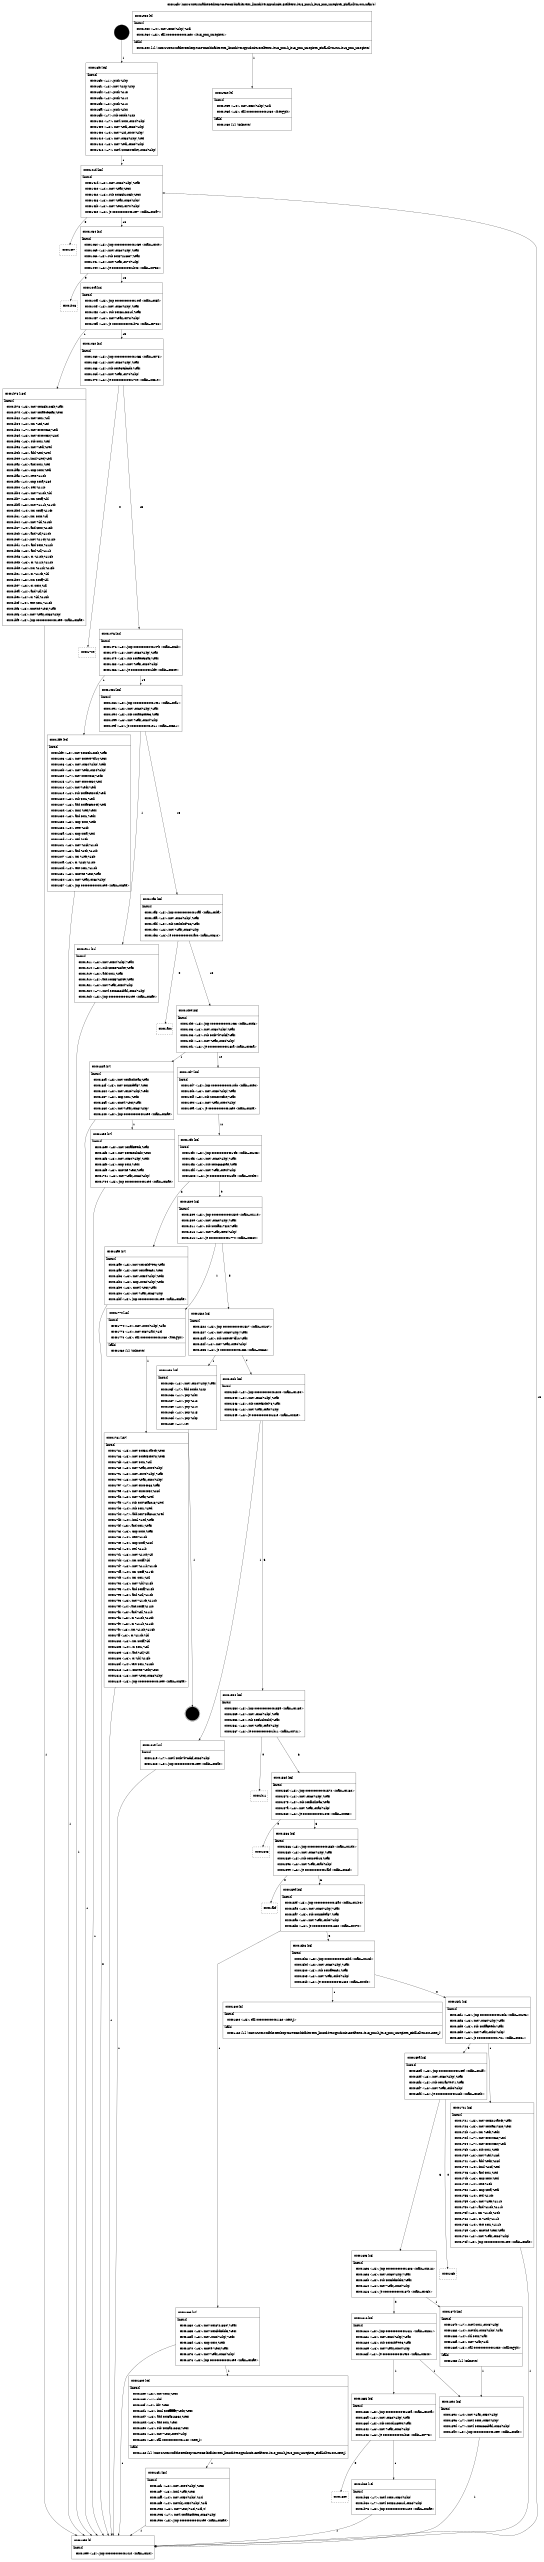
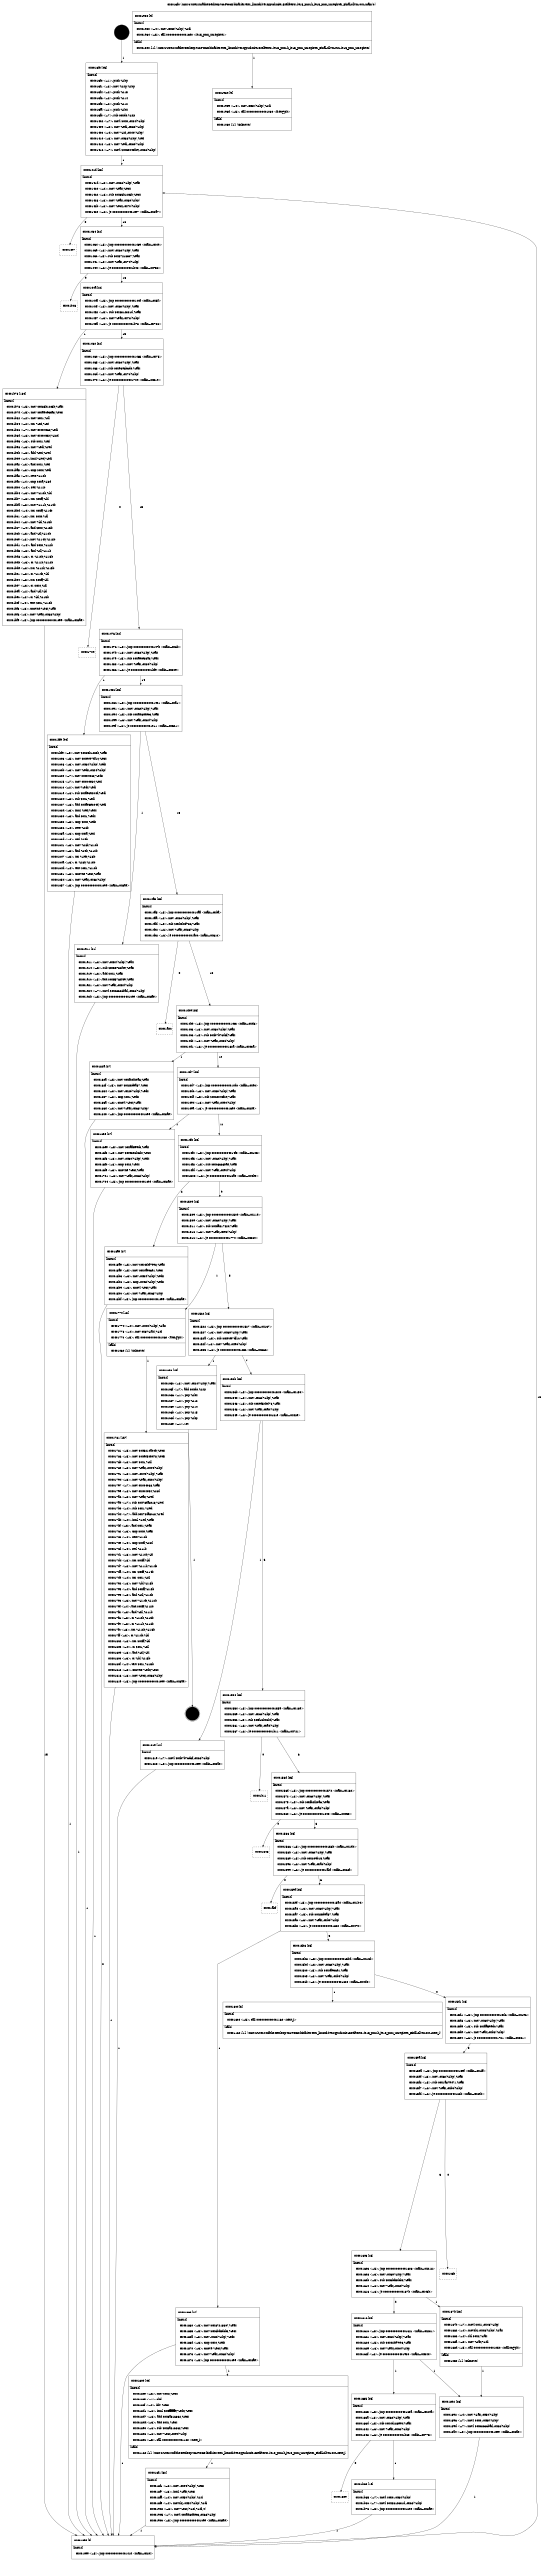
(132, 1124) -> (180, 1121)
(46, 1755) -> (46, 1755)
(492, 2175) -> none
